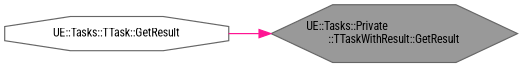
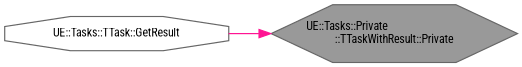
(394, 34) -> (394, 34)
